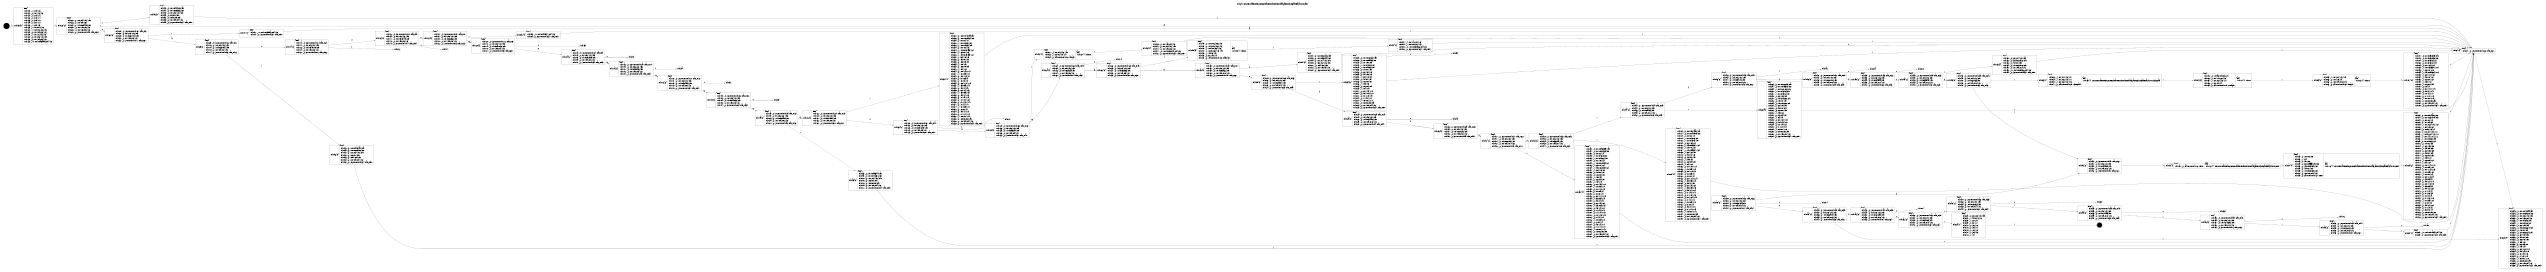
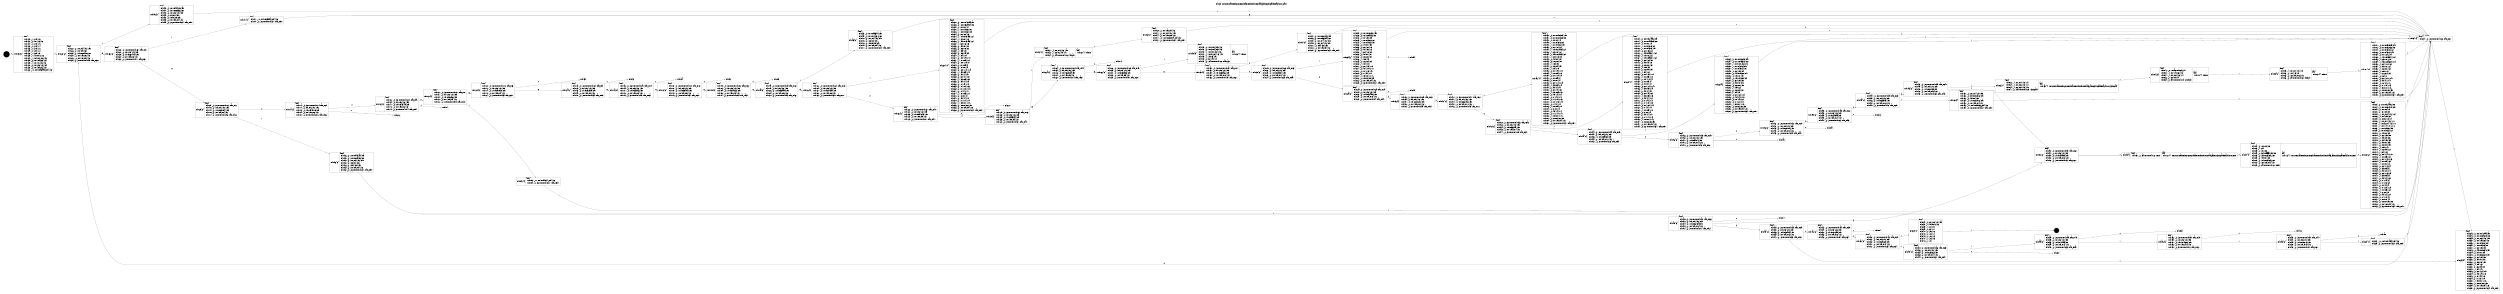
(1410, 45) -> none
